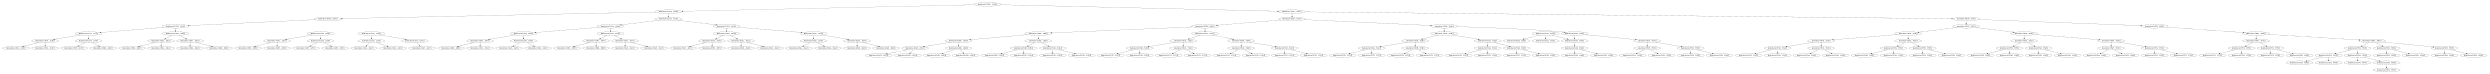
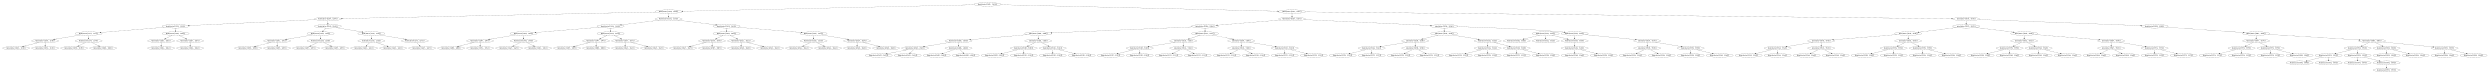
none -> (328, 26)
(132, 48) -> none
(219, 48) -> none
